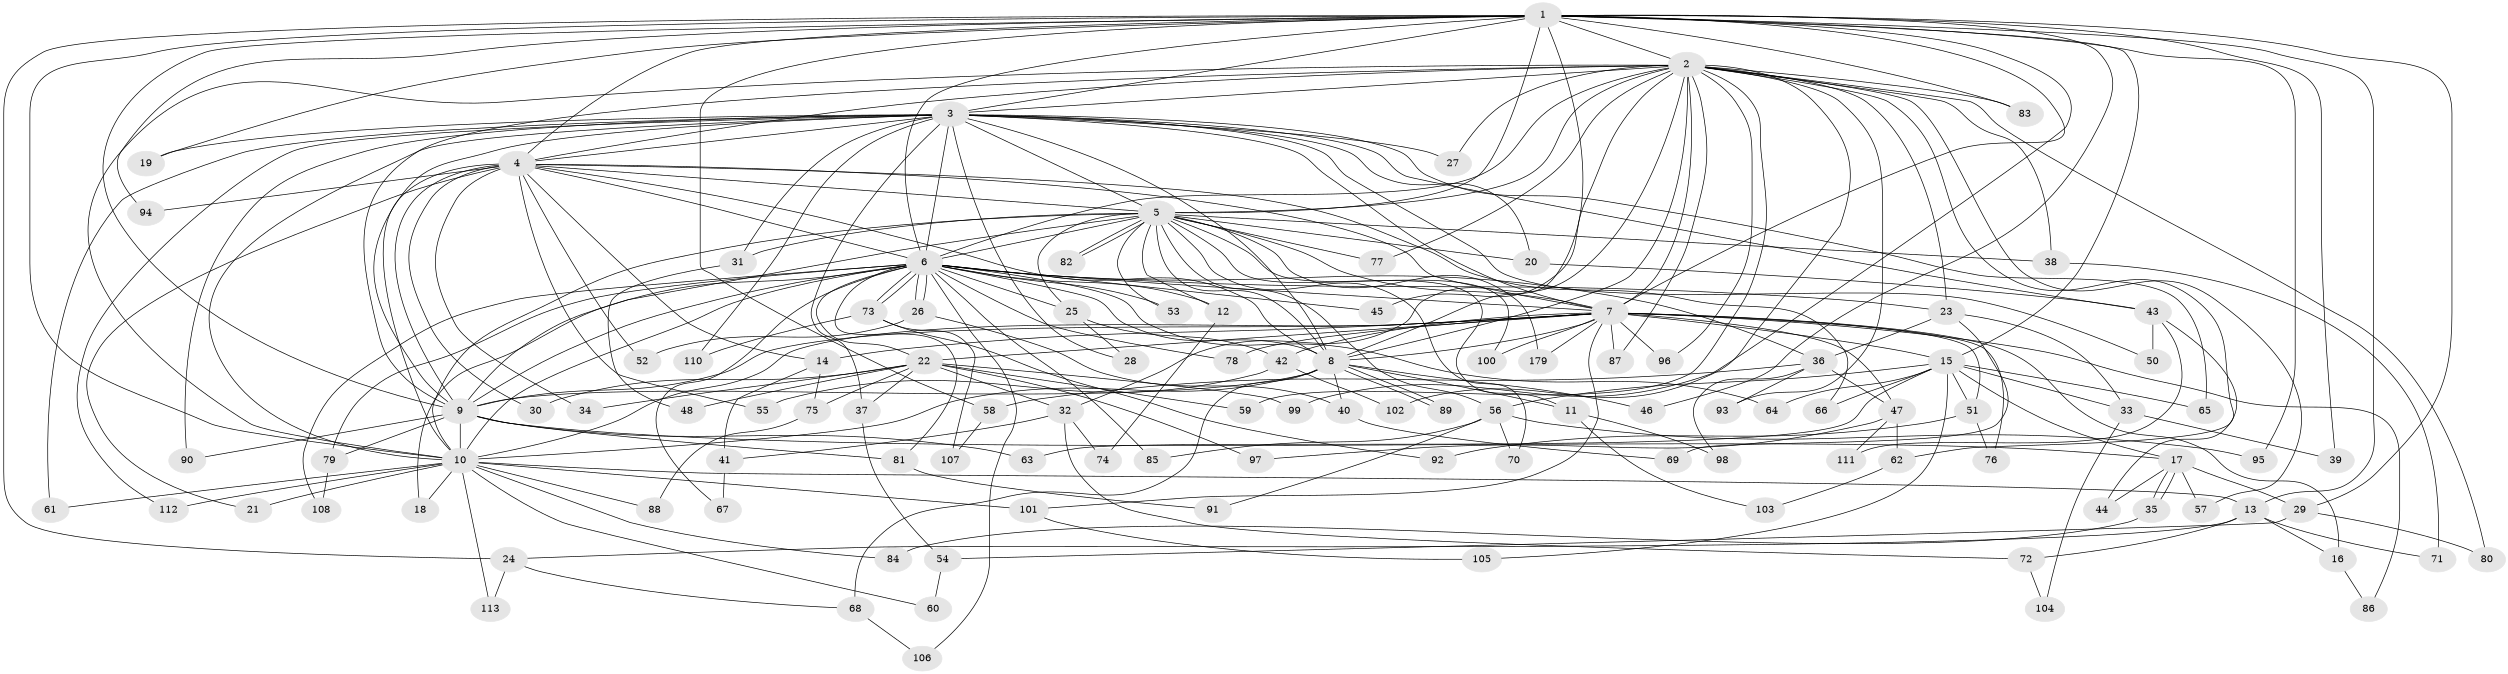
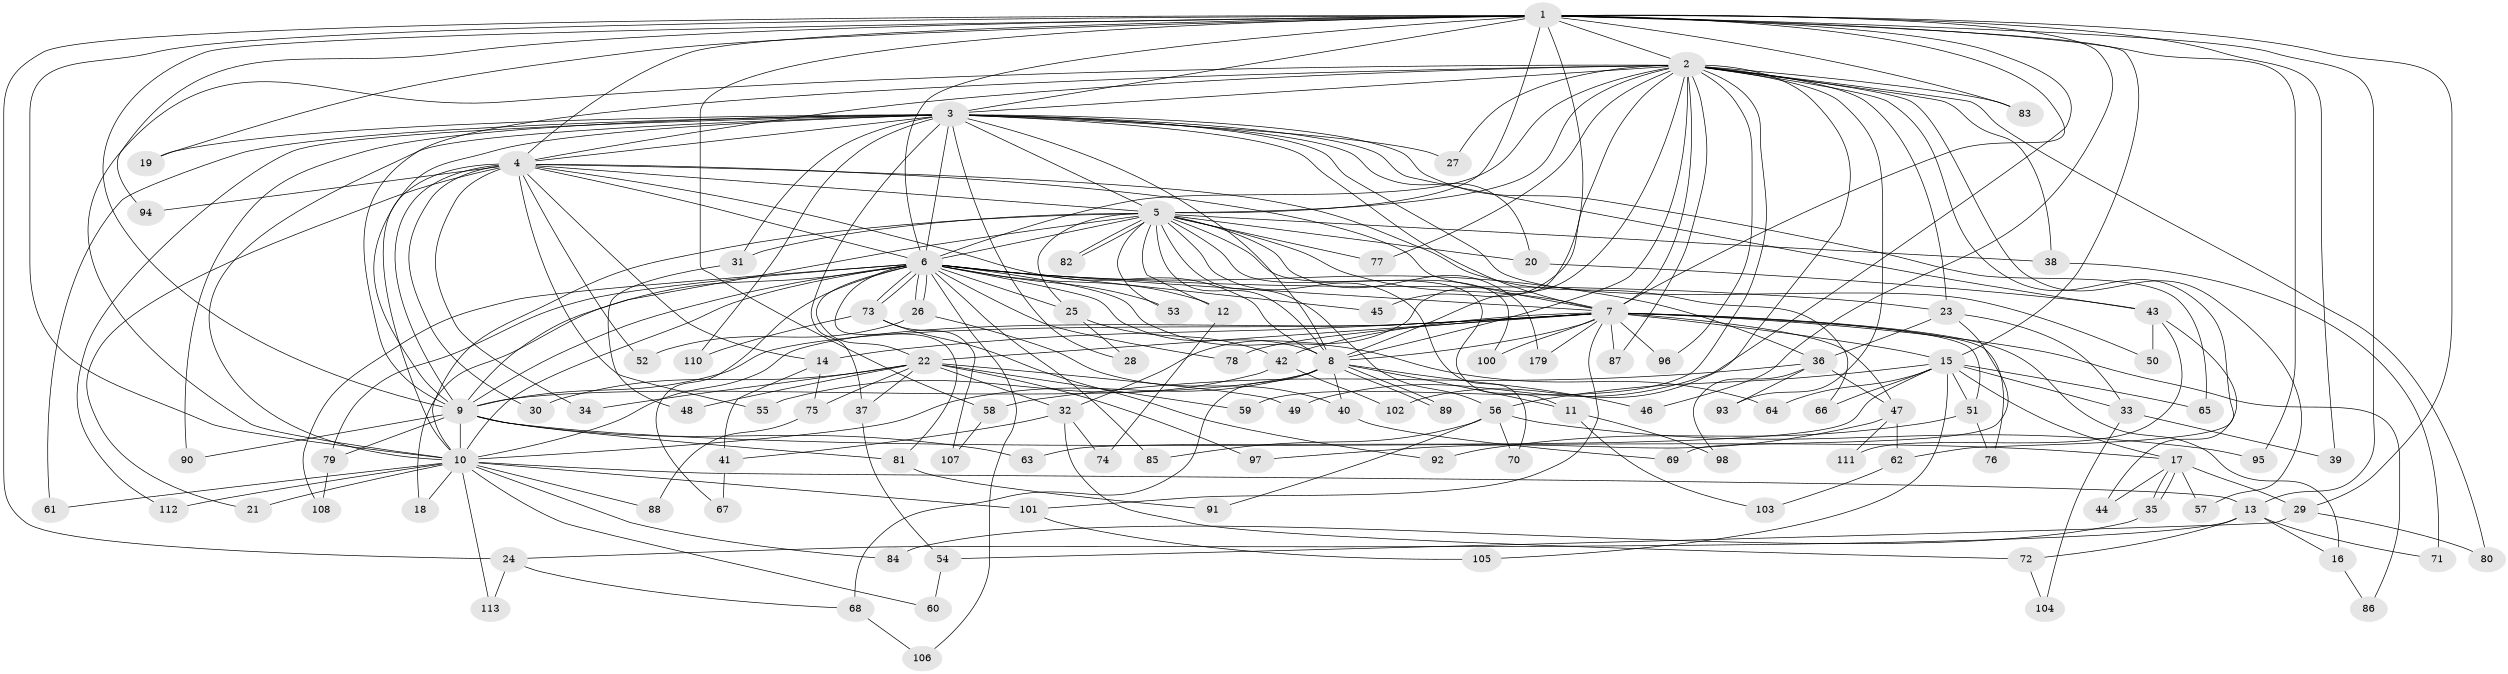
(1295, 411) -> (1295, 411)
